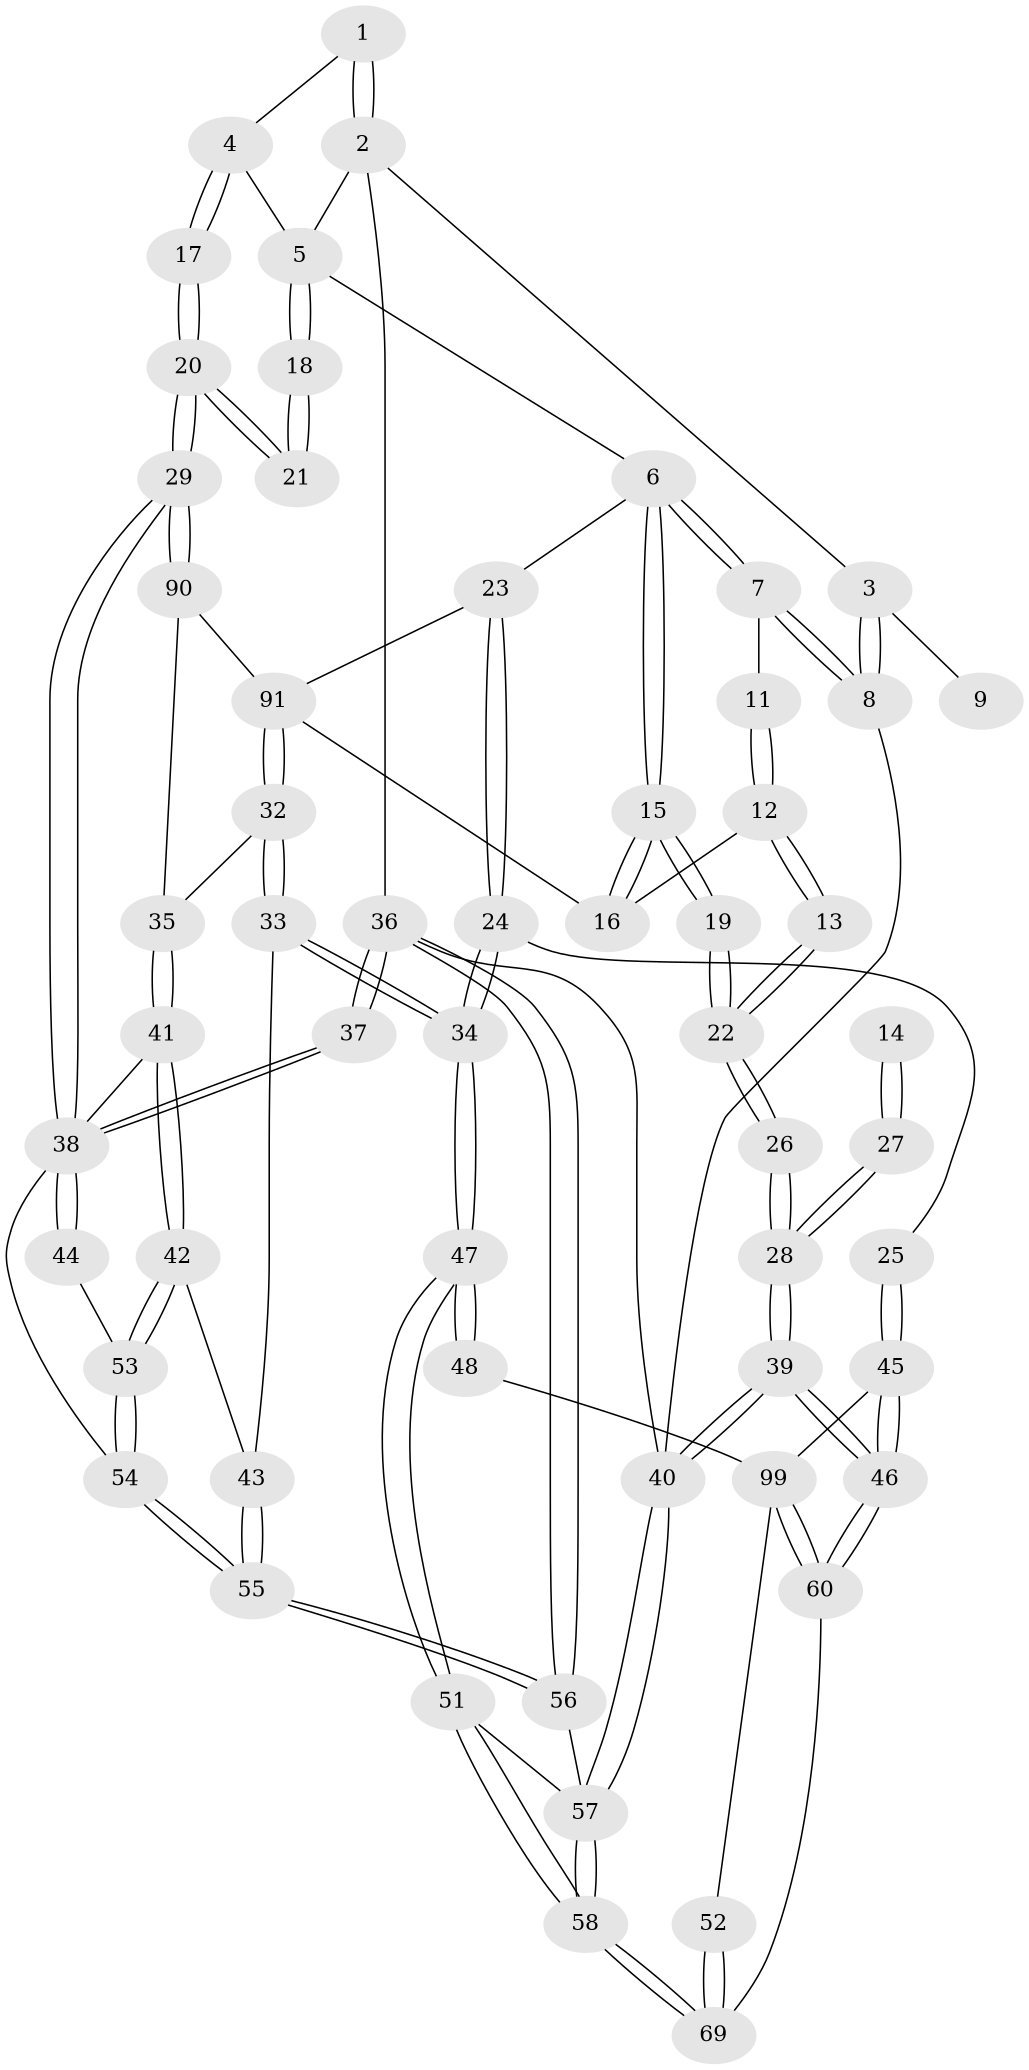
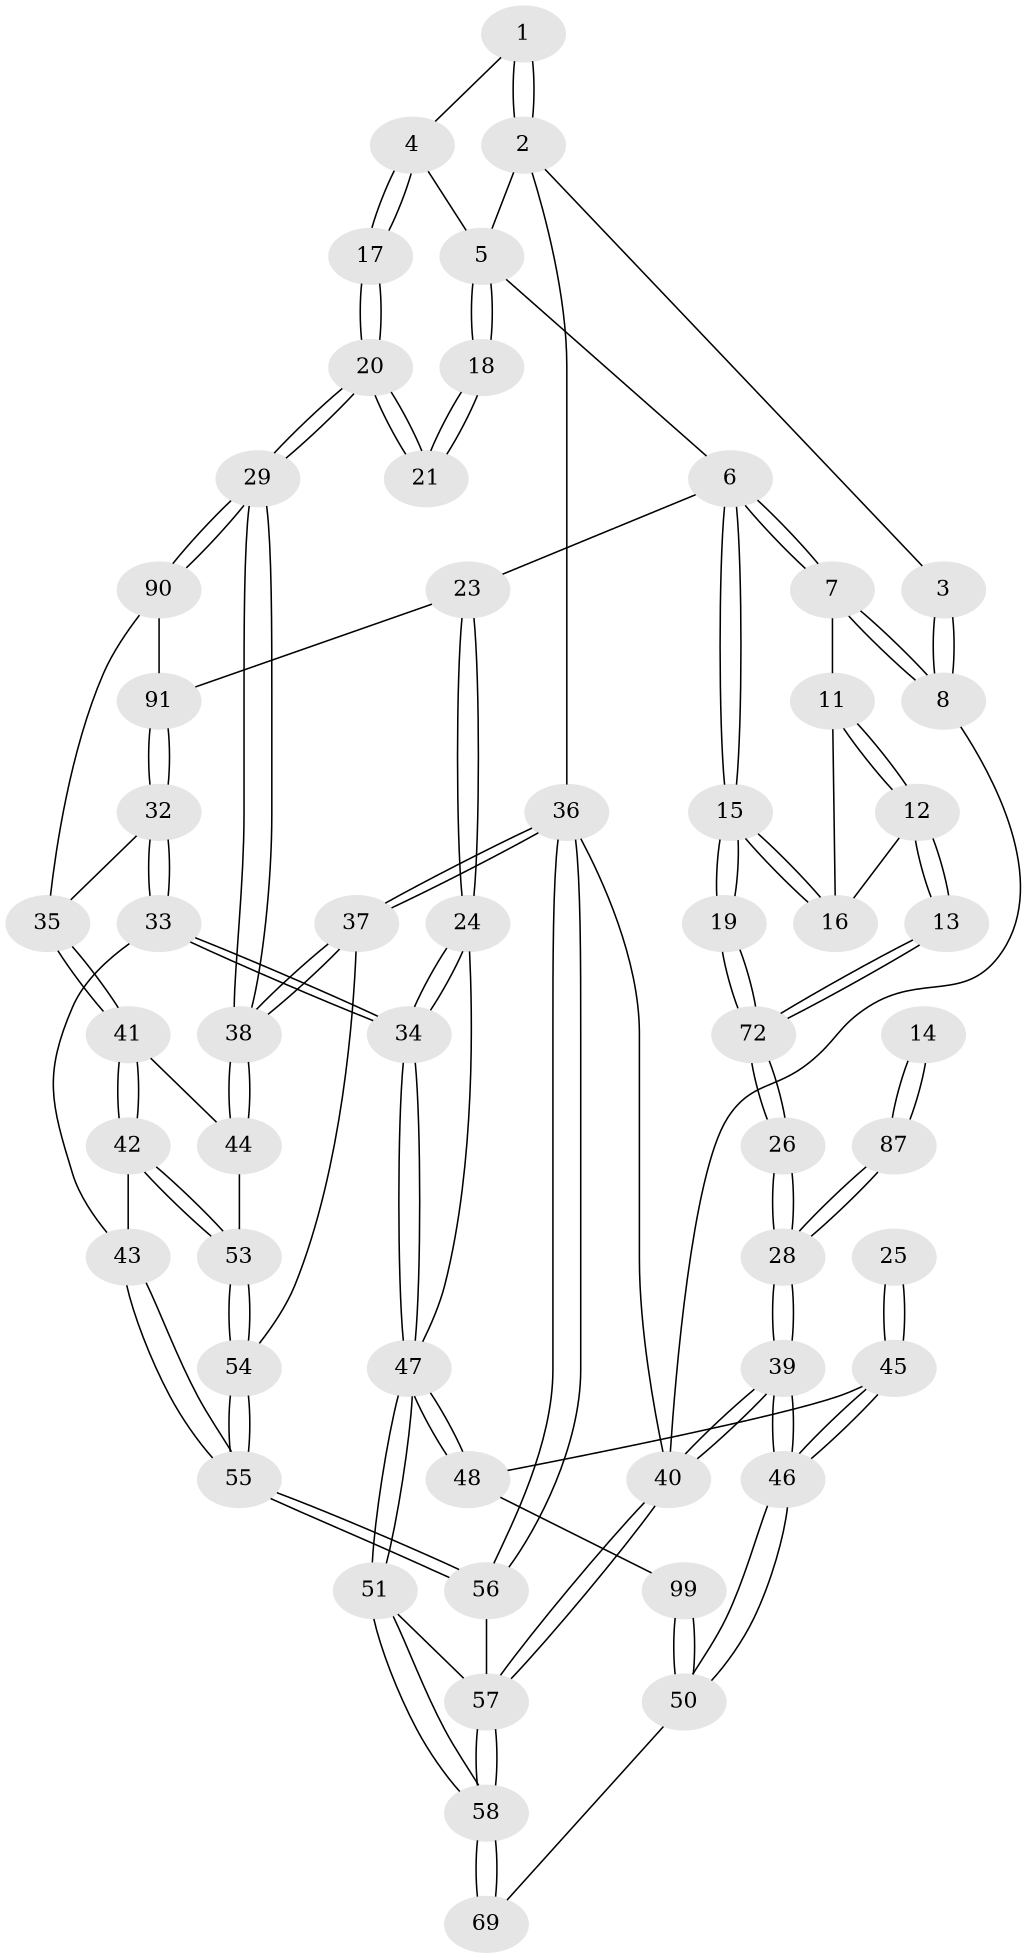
(981, 701) -> none
(441, 812) -> (834, 812)
(847, 970) -> (466, 1150)
(722, 1035) -> (754, 1035)
(115, 1090) -> (184, 1090)
(892, 1146) -> (894, 1146)
(22, 1319) -> (332, 1154)
(847, 1411) -> (686, 1434)
(821, 1591) -> (684, 1702)
(714, 1924) -> none
